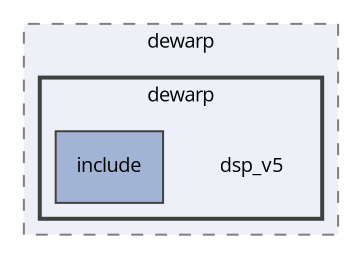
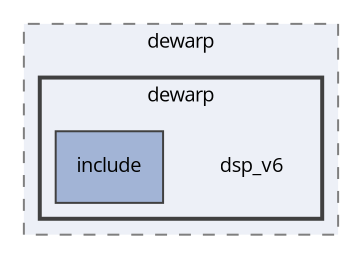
(253, 167) -> (253, 167)
